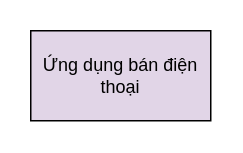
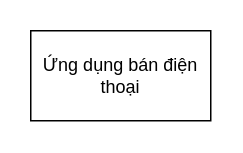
(121, 76) -> (121, 76)
